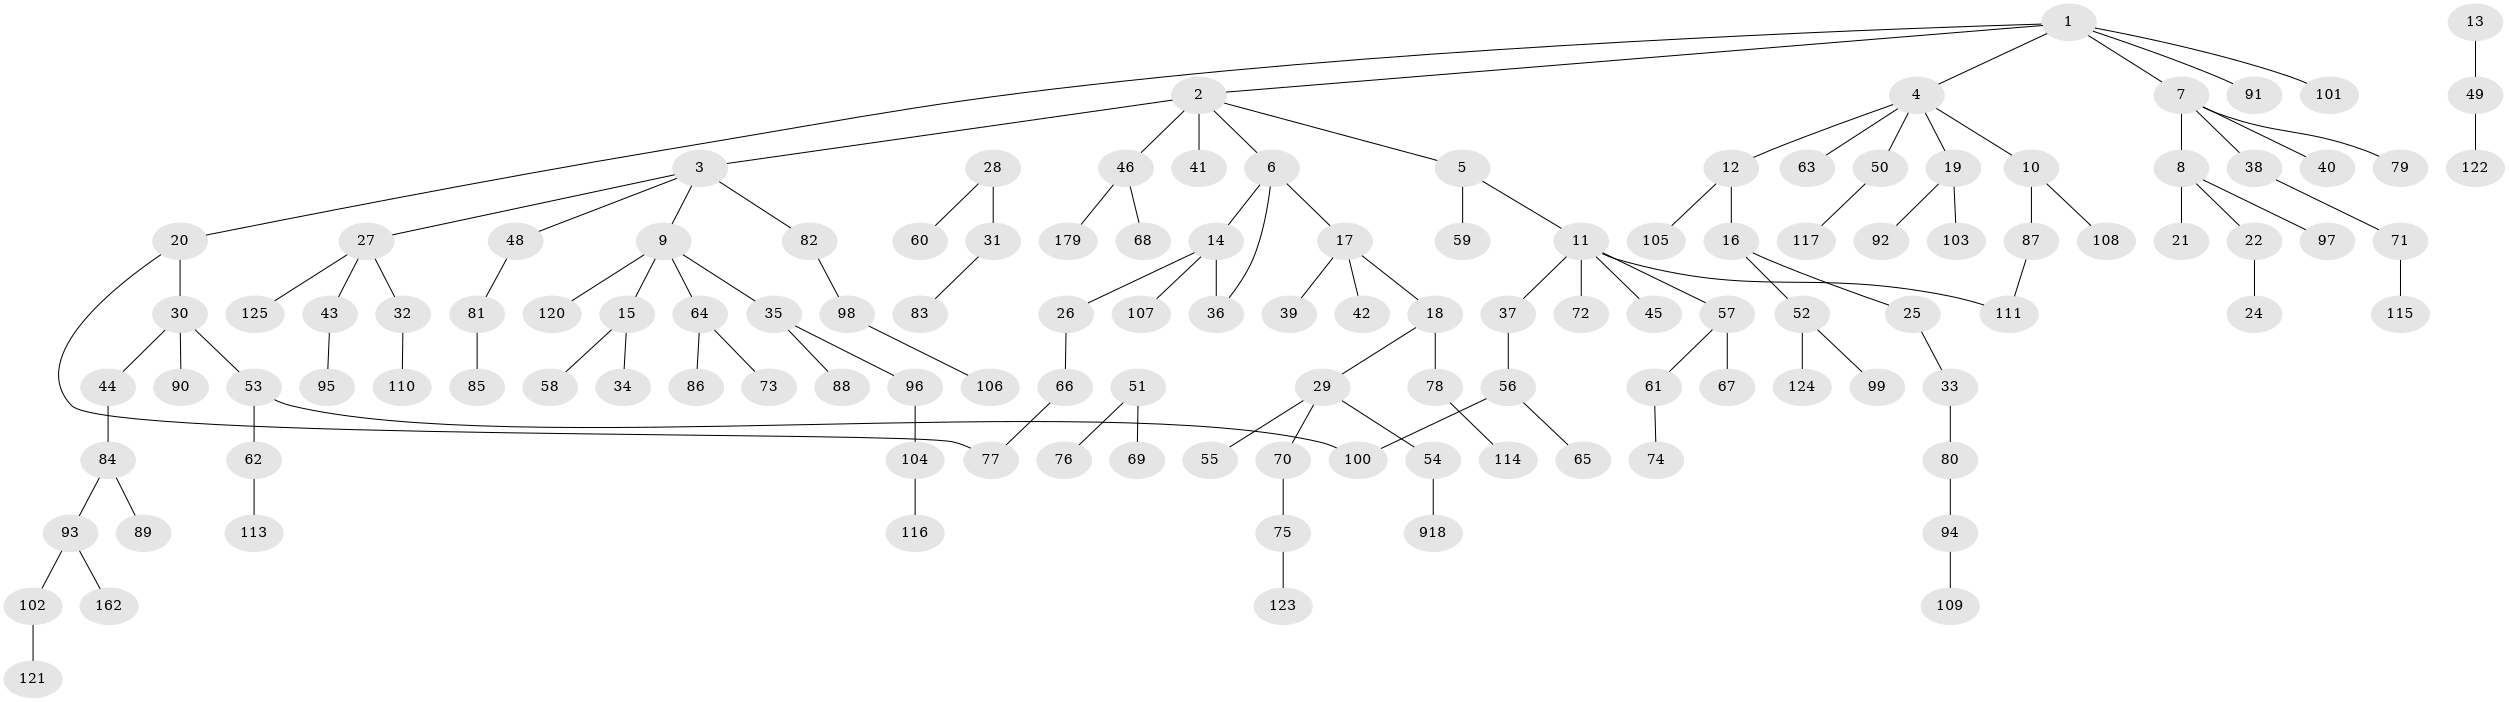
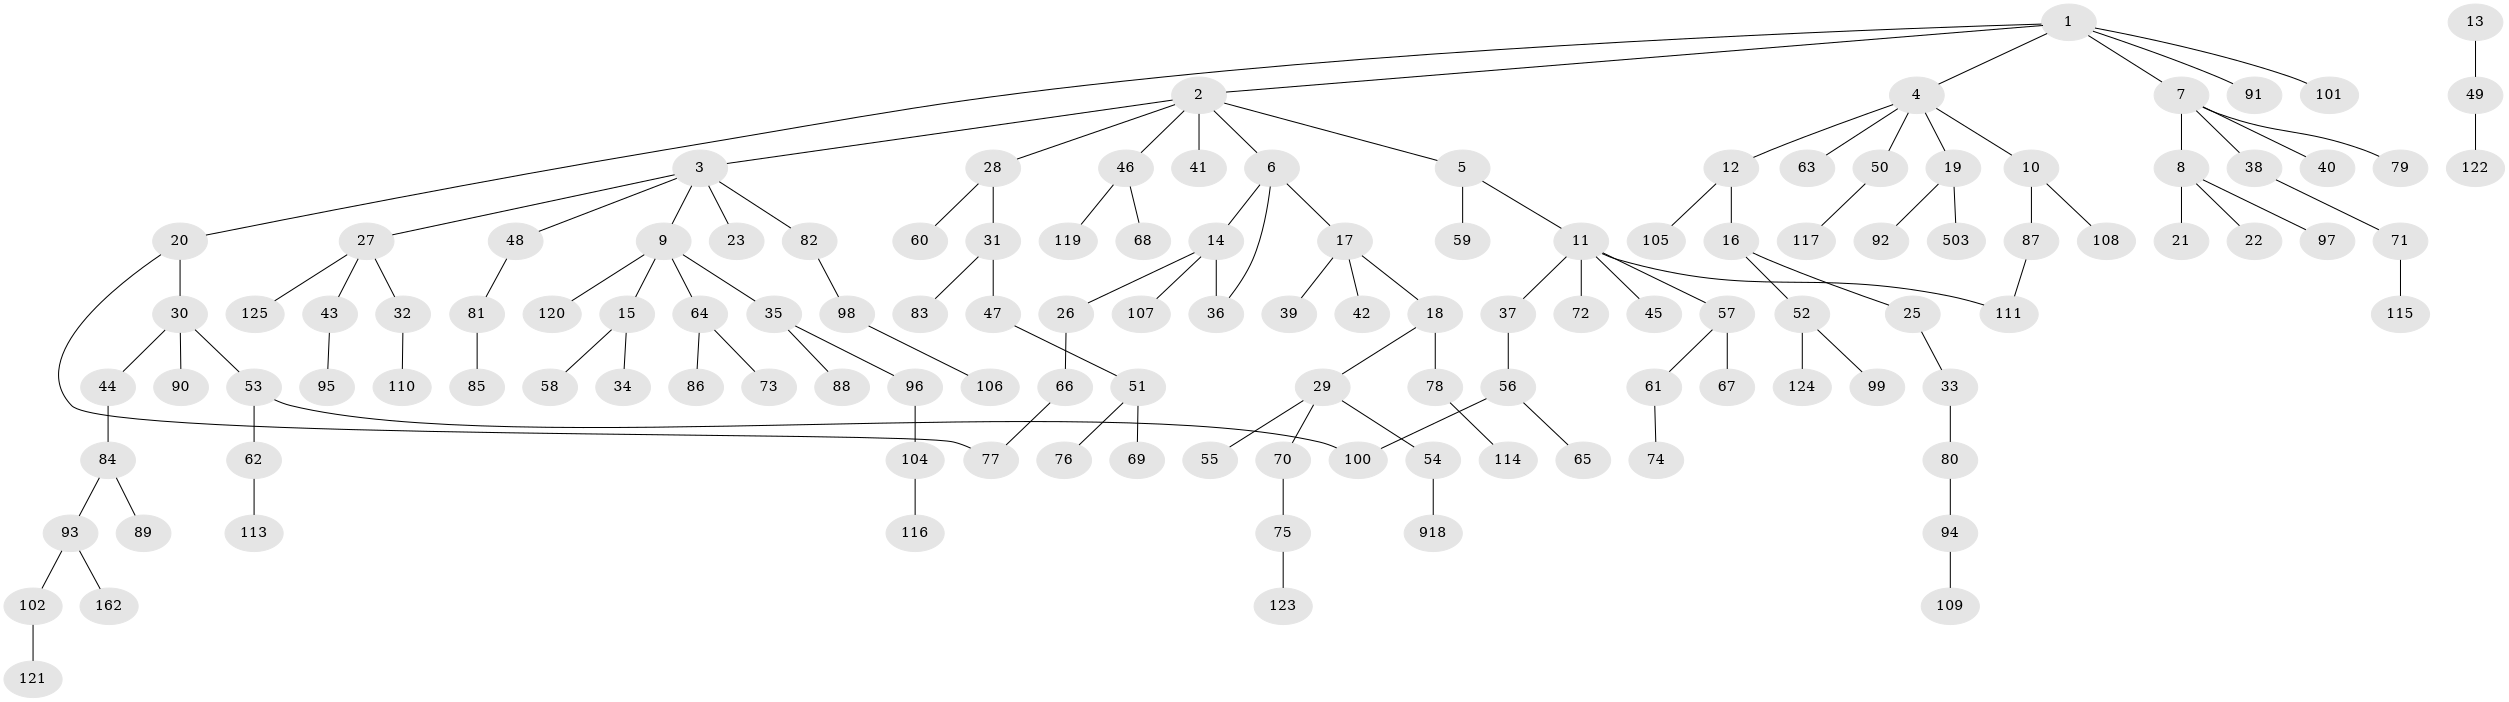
none -> (1096, 132)
none -> (737, 241)
(1068, 241) -> (1068, 241)
(1956, 241) -> (1956, 241)
none -> (993, 314)
(2254, 314) -> none
